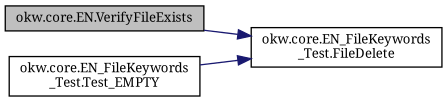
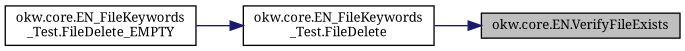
(221, 32) -> (451, 26)
(105, 76) -> (101, 26)
